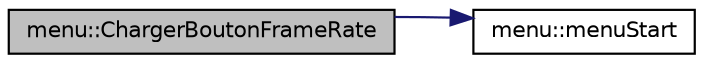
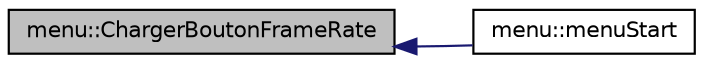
(422, 17) -> (445, 46)
